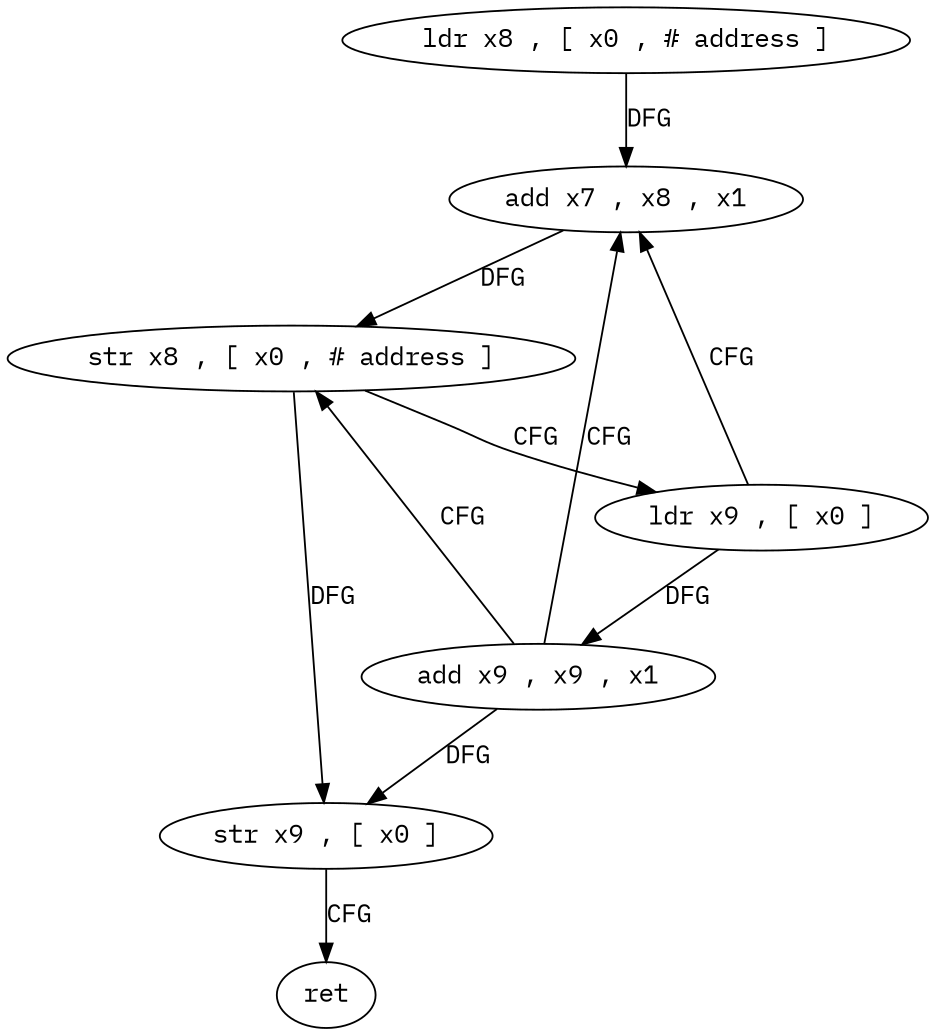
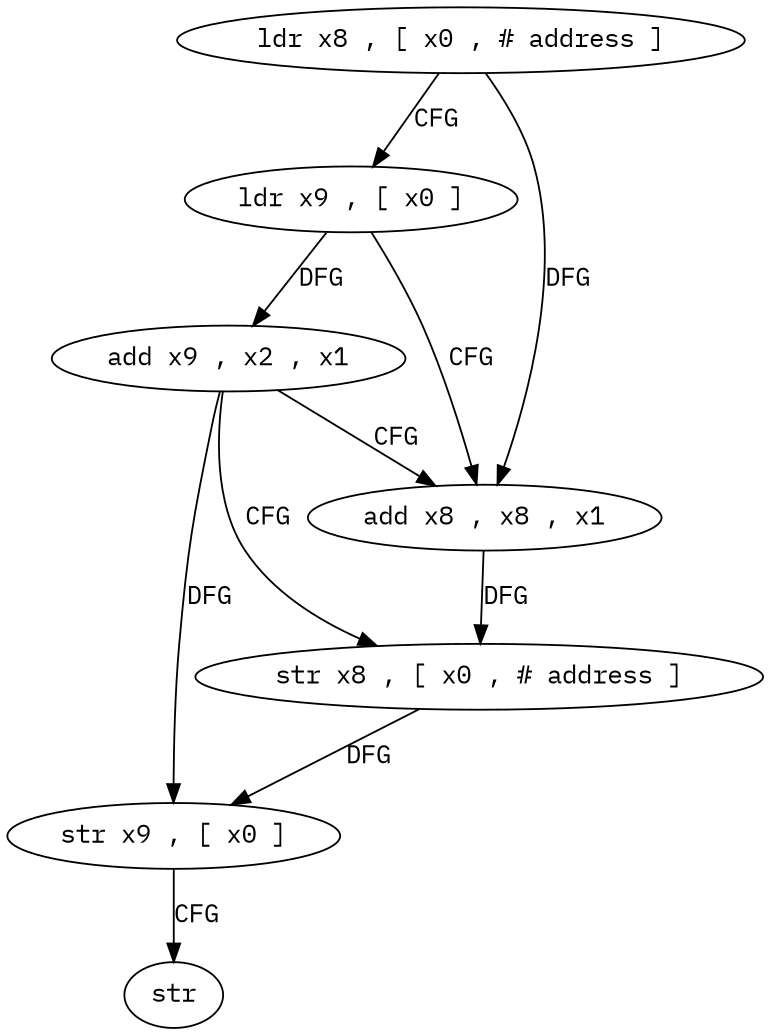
(626, 199) -> (485, 518)
(499, 447) -> (411, 112)
(538, 677) -> (229, 359)
(326, 995) -> (174, 995)
